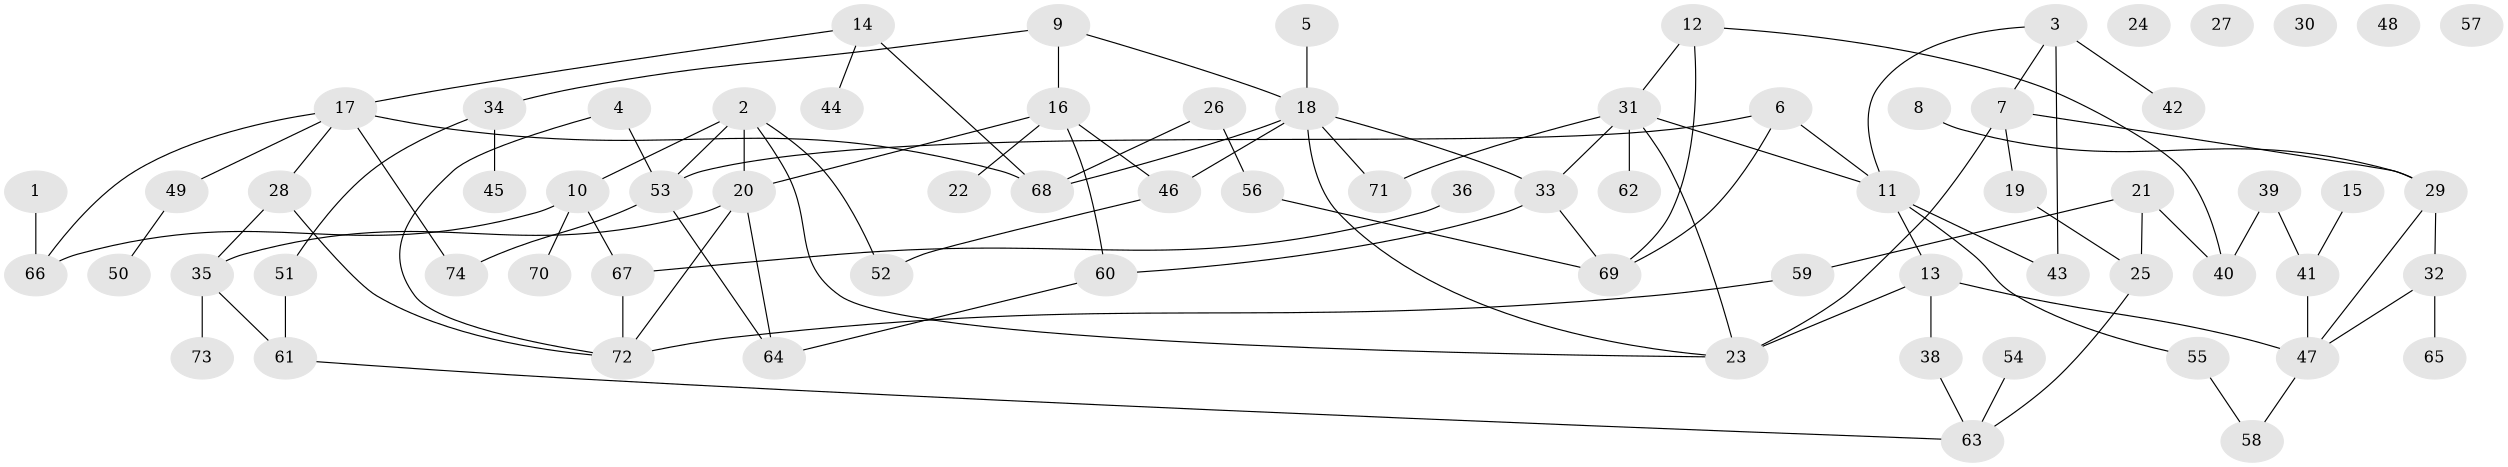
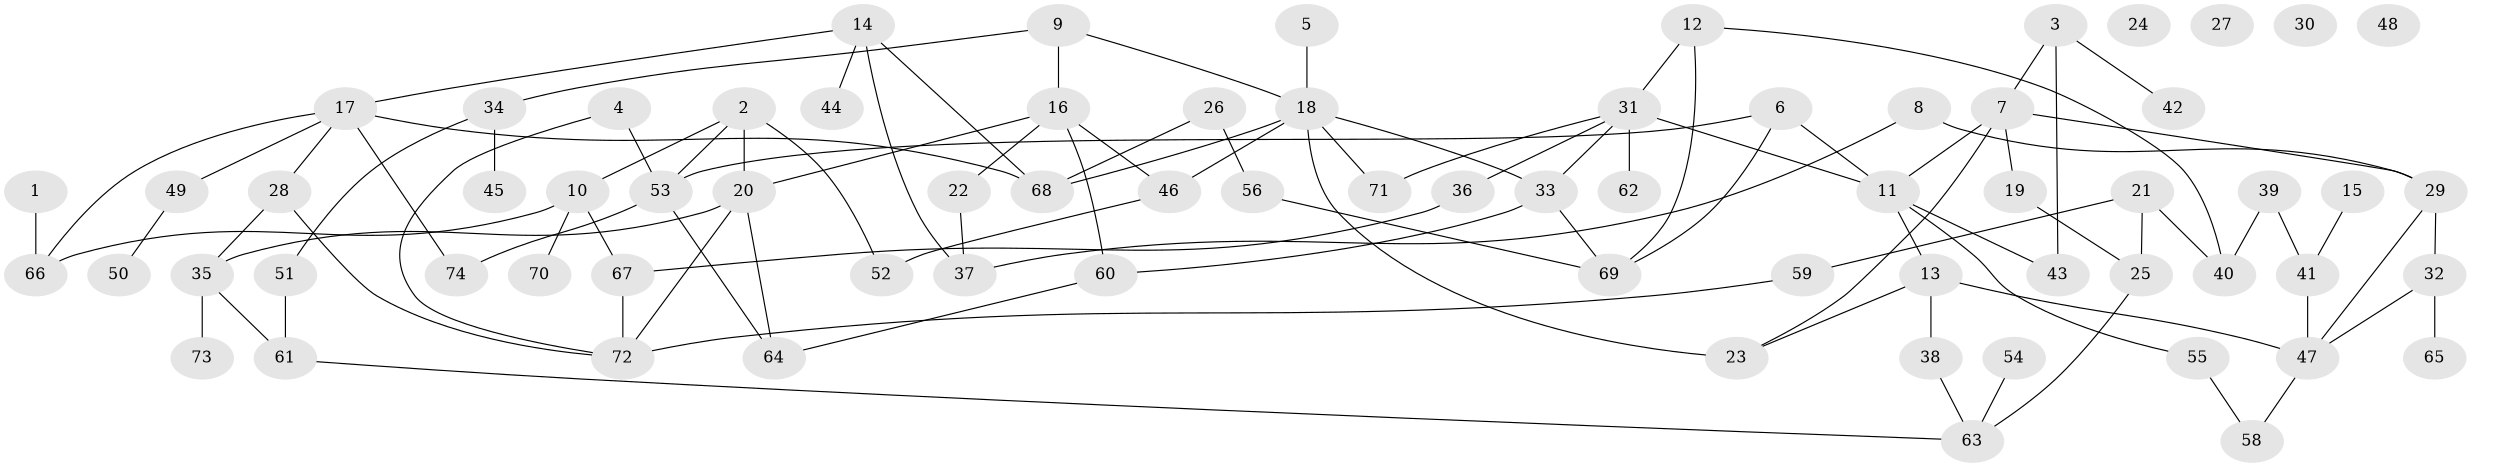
(2472, 25) -> none
(1905, 62) -> (1945, 150)
(1698, 234) -> (1546, 150)
none -> (965, 275)
(1175, 341) -> none
